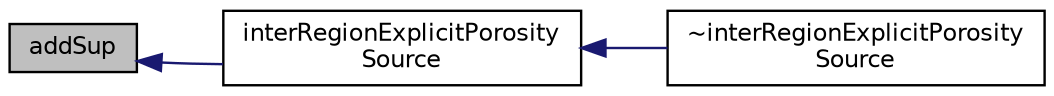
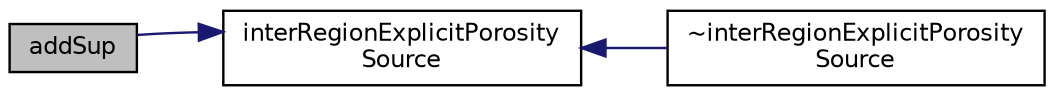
(192, 64) -> (168, 33)
